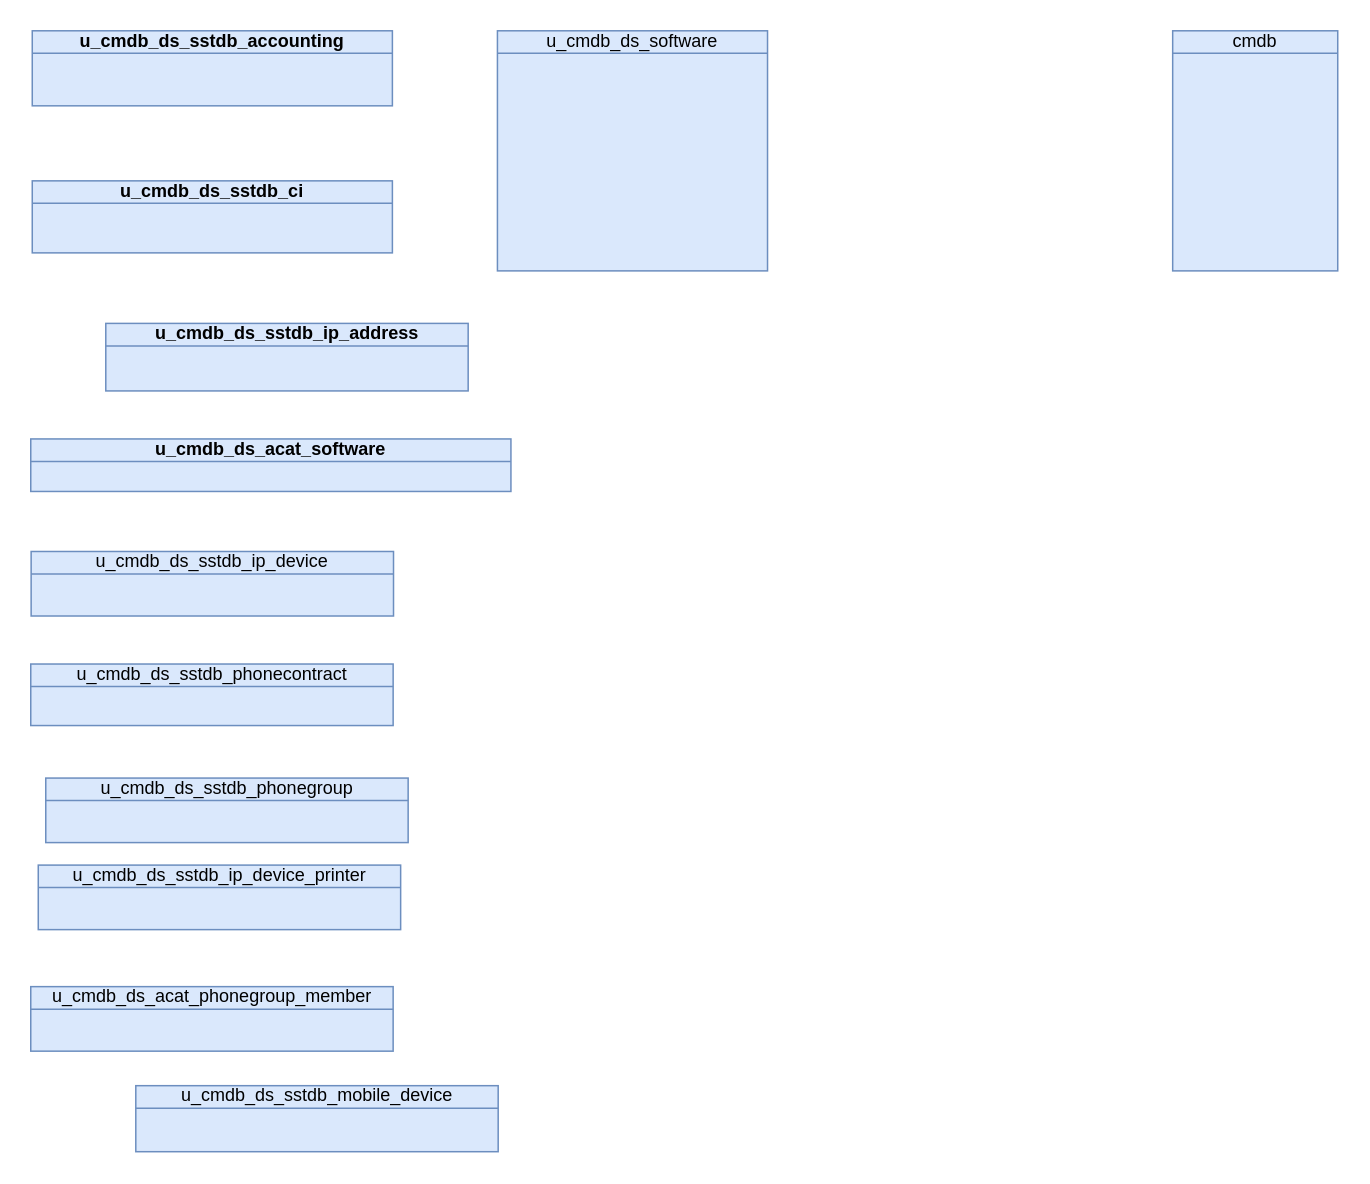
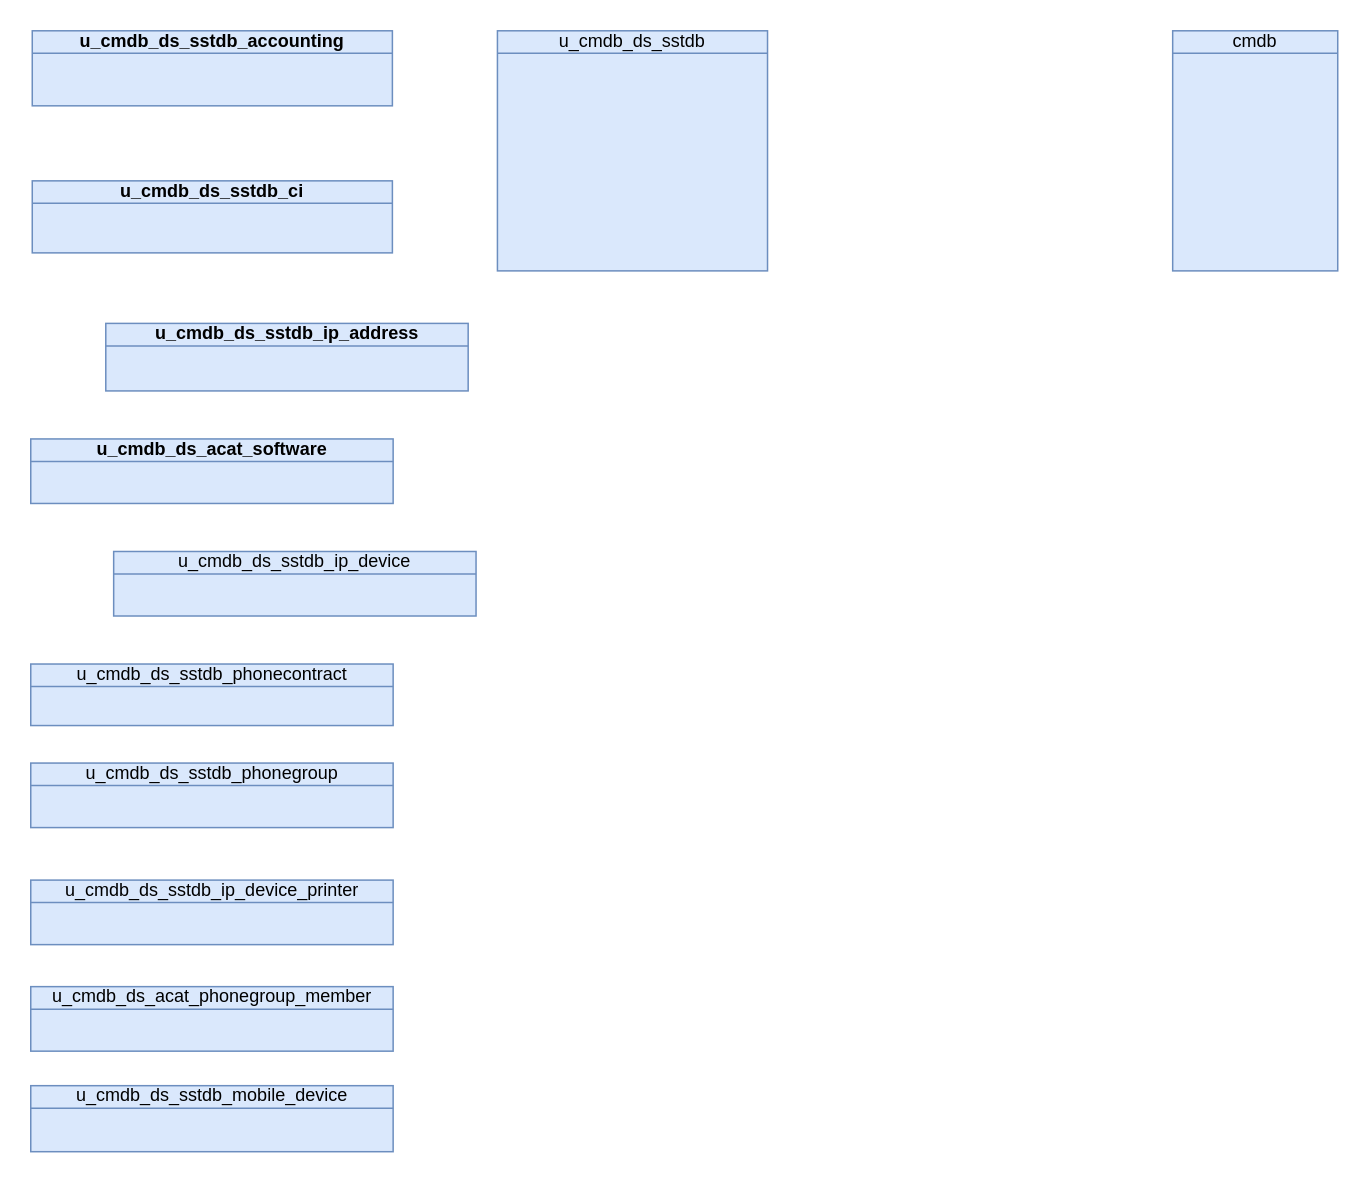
(632, 31) -> (632, 31)
(271, 465) -> (212, 471)
(212, 584) -> (295, 584)
(227, 810) -> (212, 795)
(219, 897) -> (212, 912)
(317, 1118) -> (212, 1118)
